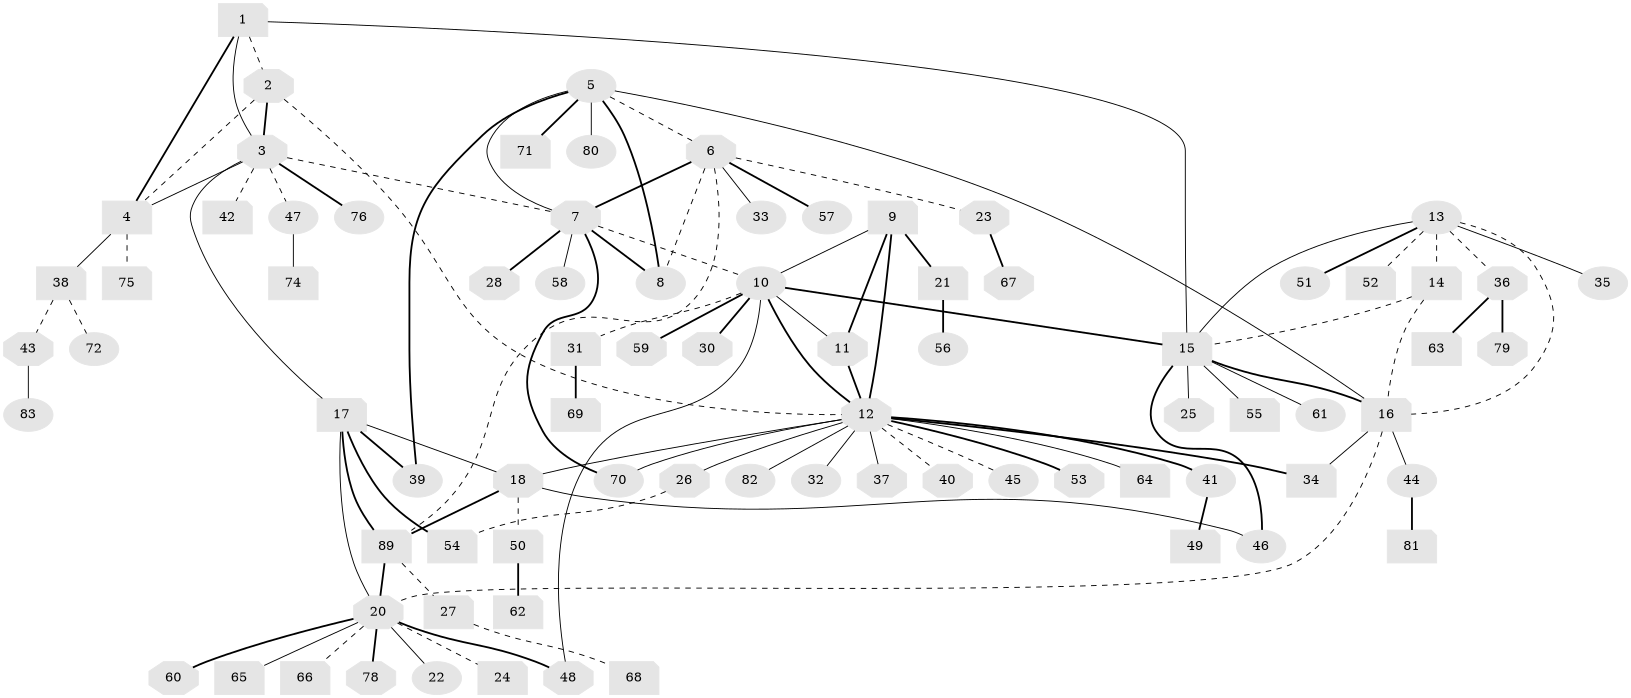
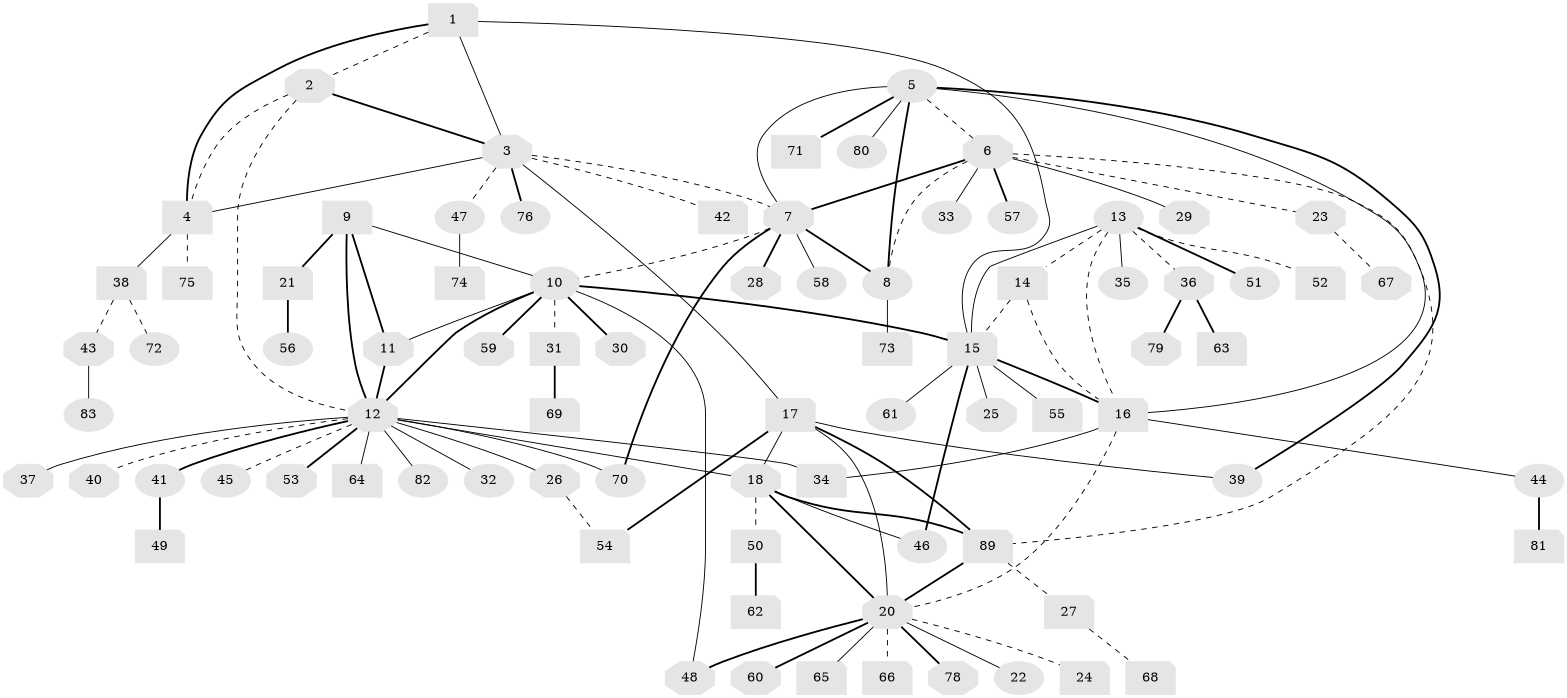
none -> (1184, 218)
(997, 250) -> (1354, 250)
none -> (887, 349)
(1139, 448) -> (598, 440)
(382, 449) -> (1023, 456)
none -> (822, 546)
